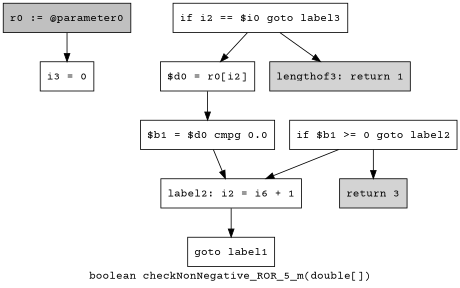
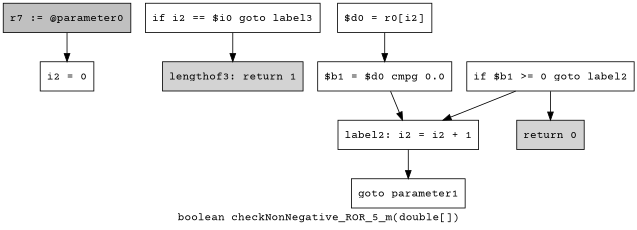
(67, 18) -> (67, 18)
(237, 44) -> none
(67, 76) -> (67, 76)
(231, 193) -> (408, 135)
(373, 193) -> (550, 135)
(231, 252) -> (408, 193)
